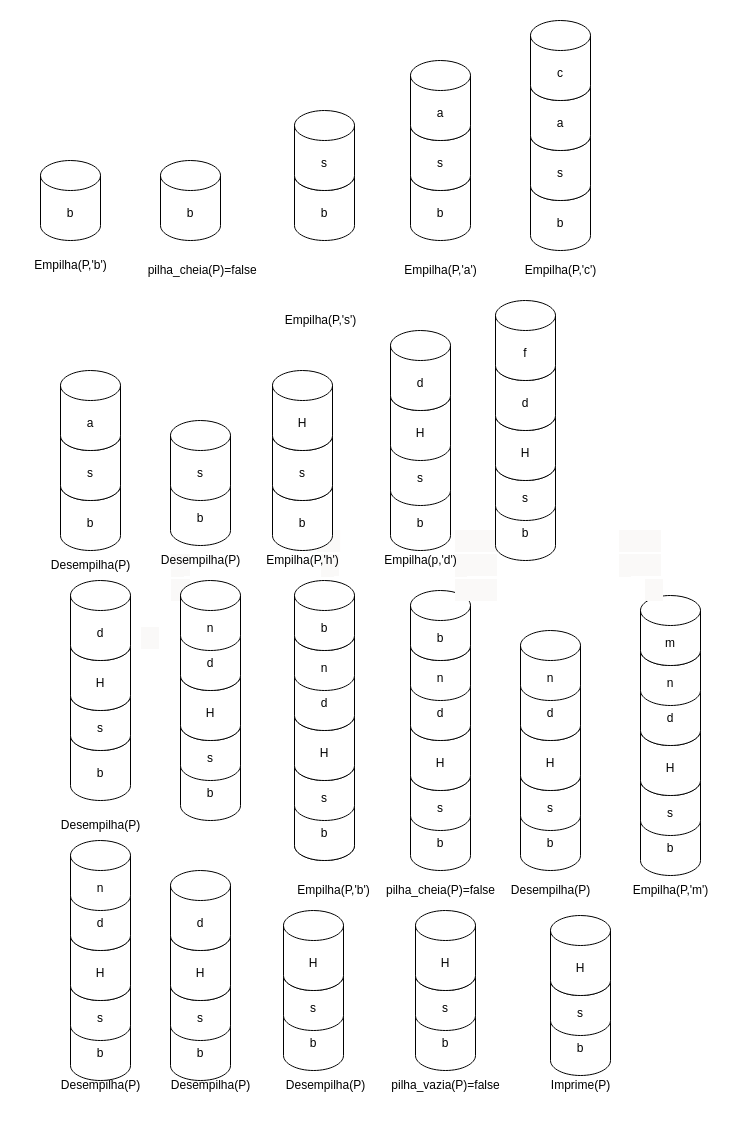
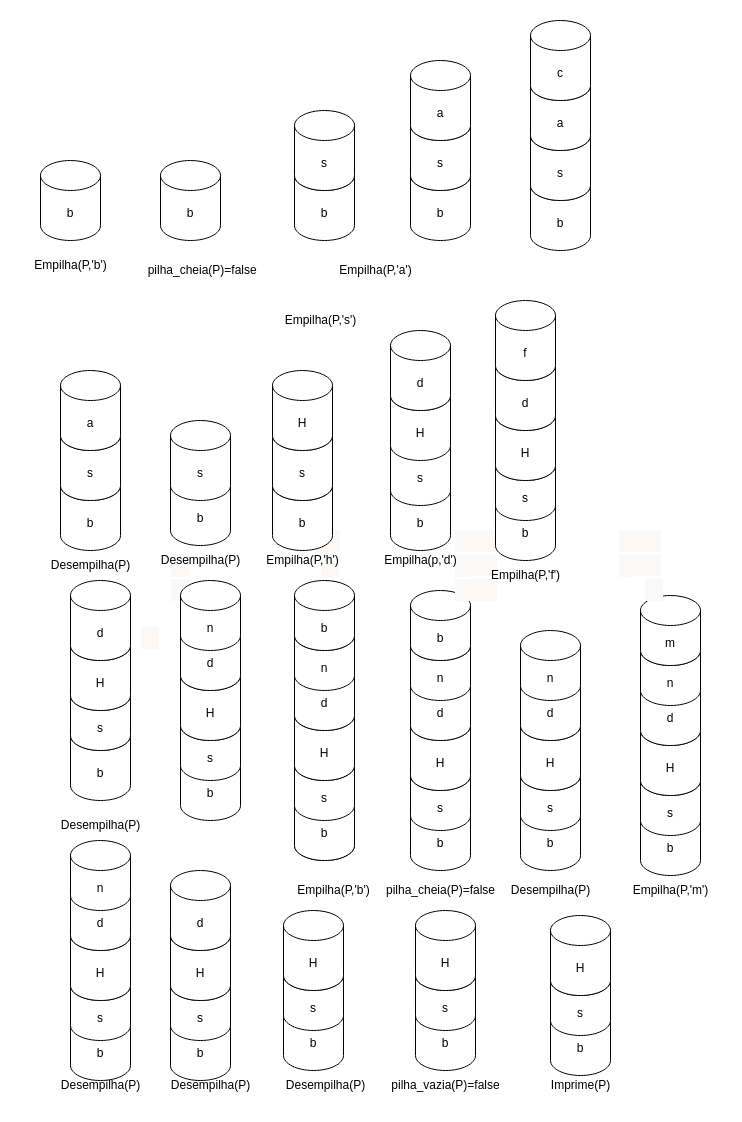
(441, 271) -> (376, 271)
(561, 271) -> none
none -> (526, 576)
